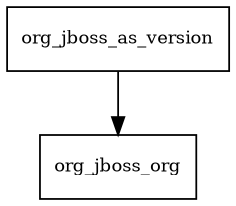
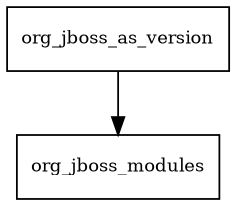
(118, 167) -> (118, 167)
